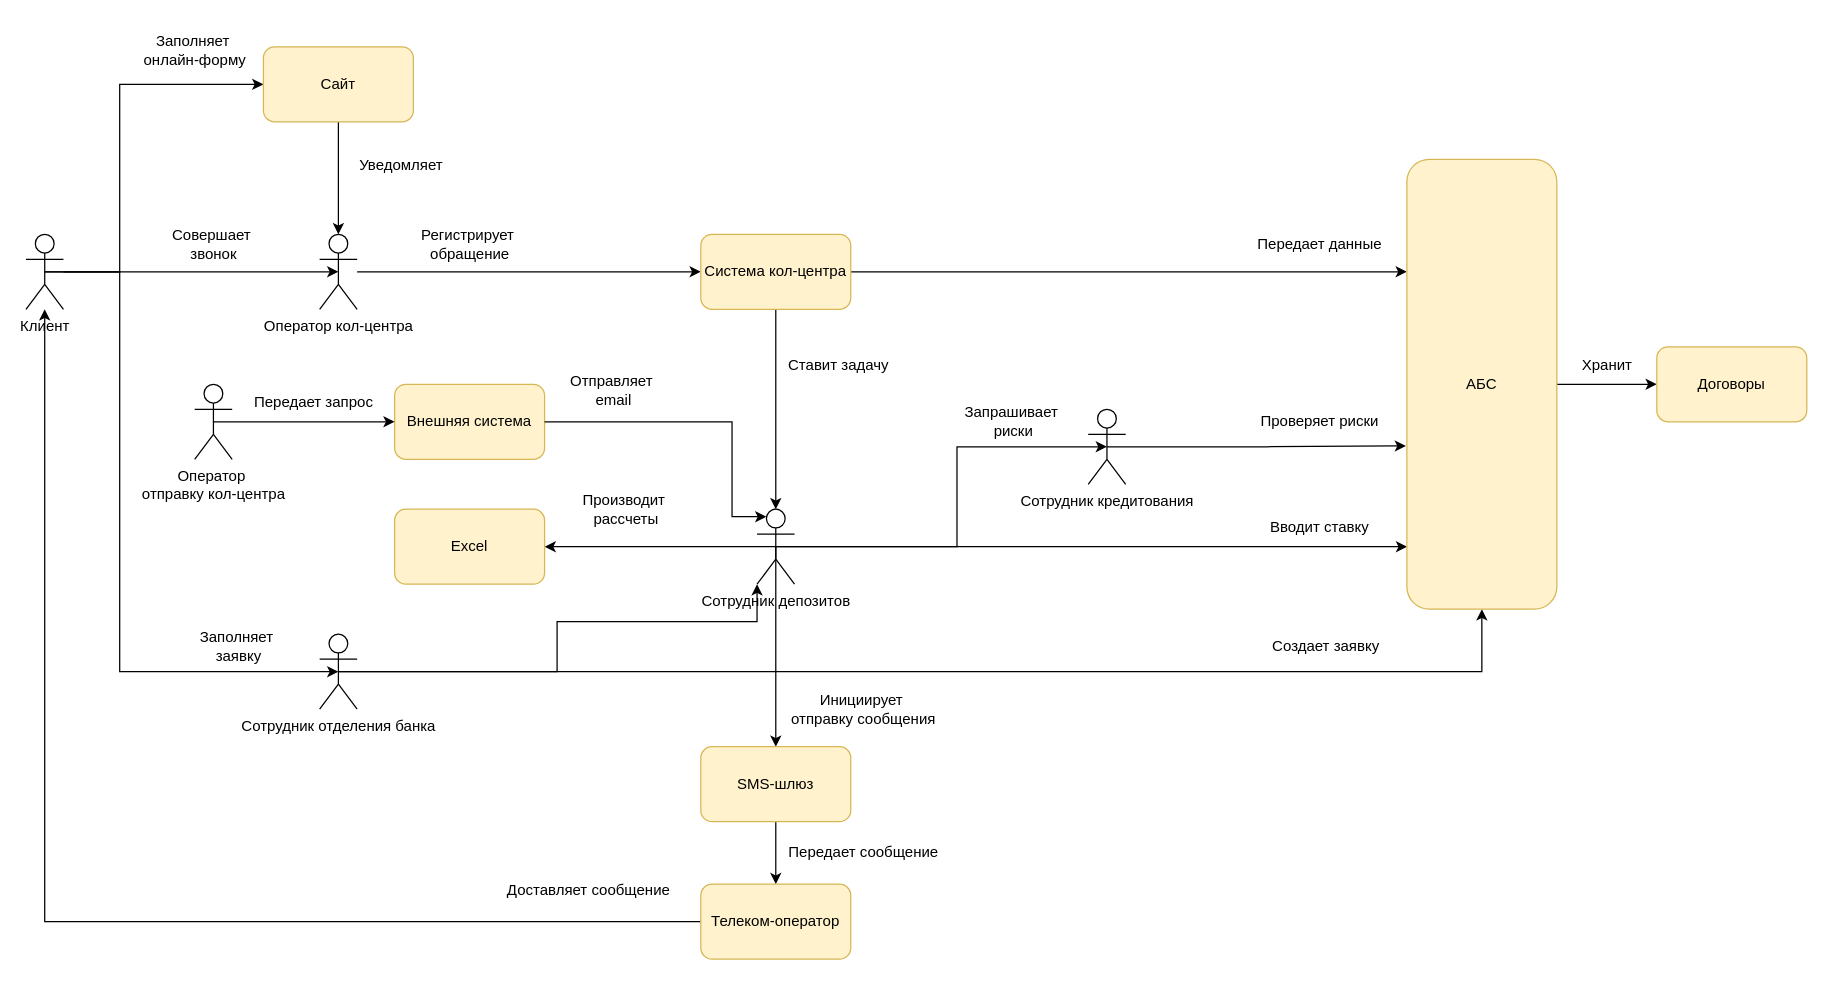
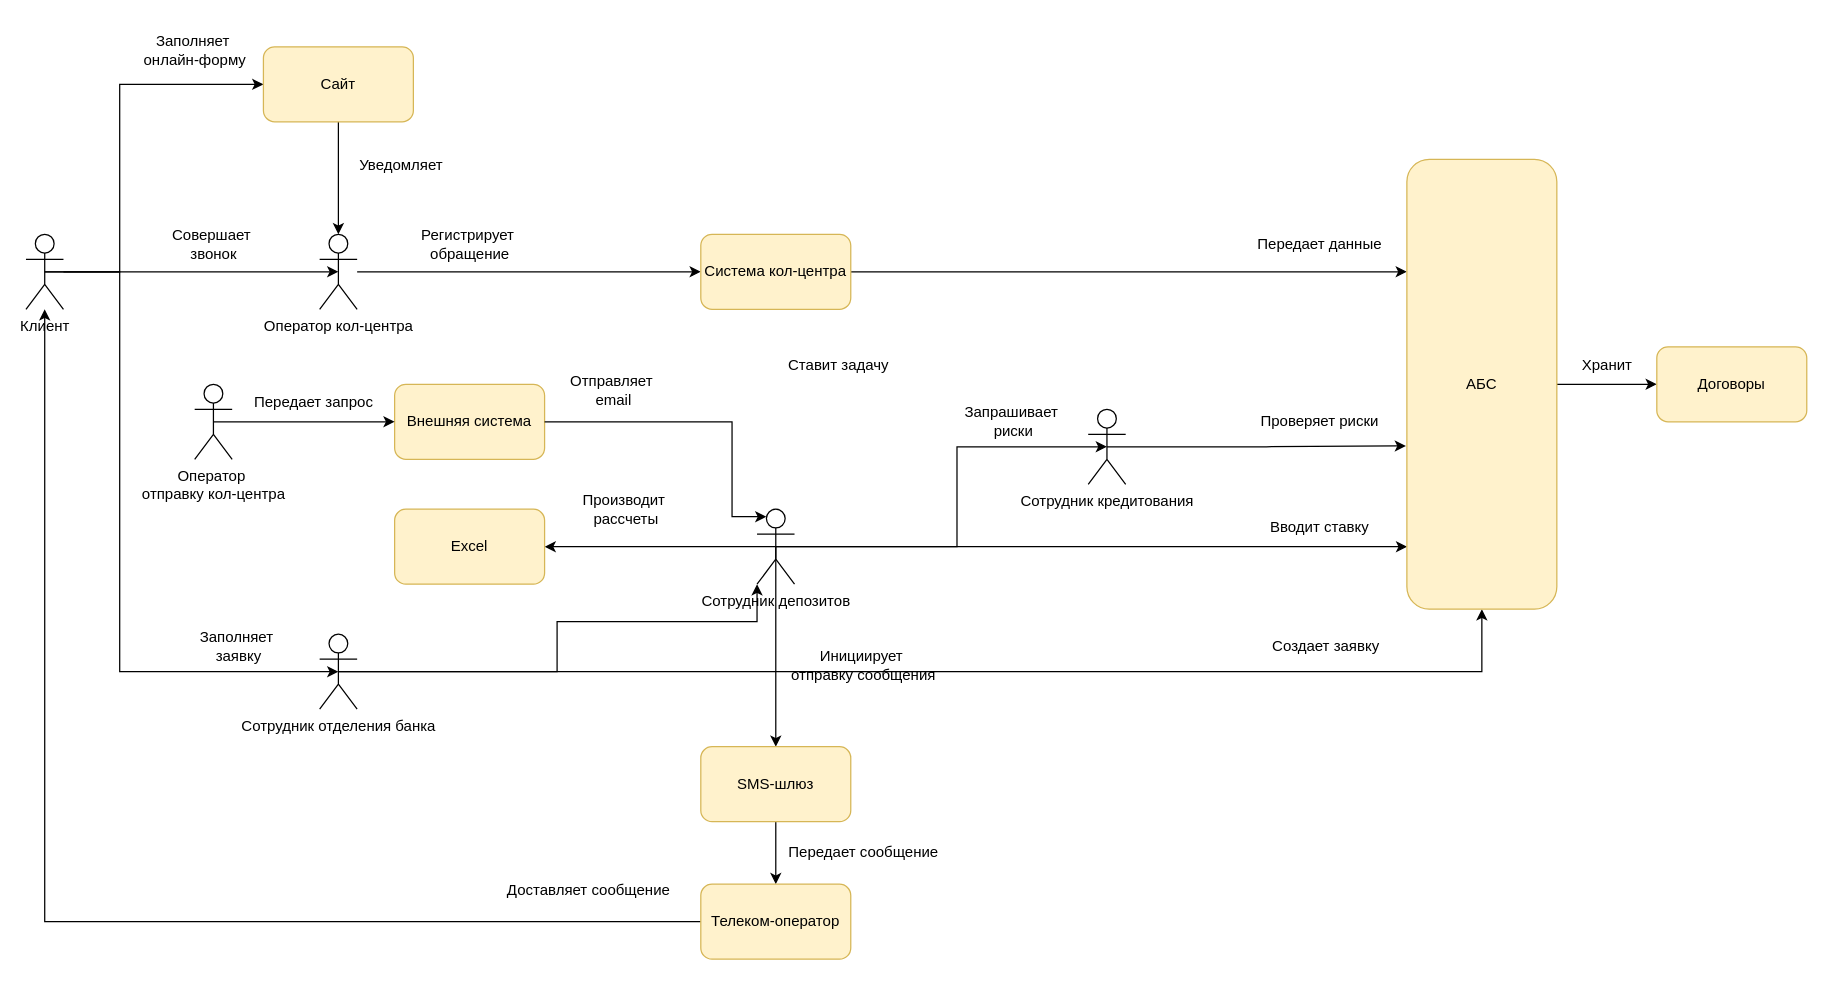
(776, 405) -> none
(863, 709) -> (863, 666)
